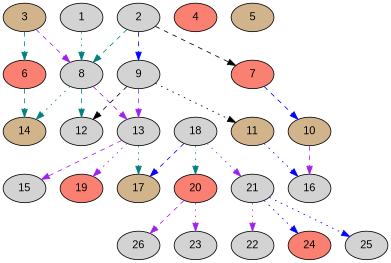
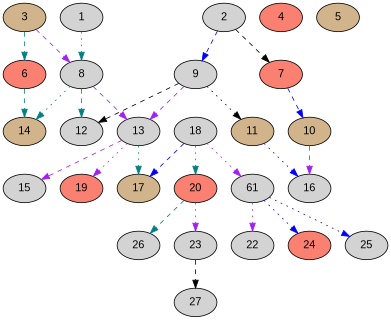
(113, 43) -> none
(253, 188) -> (253, 188)
(170, 214) -> (170, 214)
none -> (196, 302)
